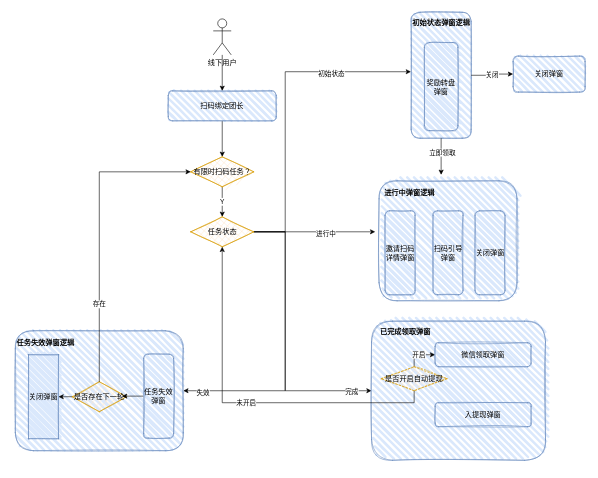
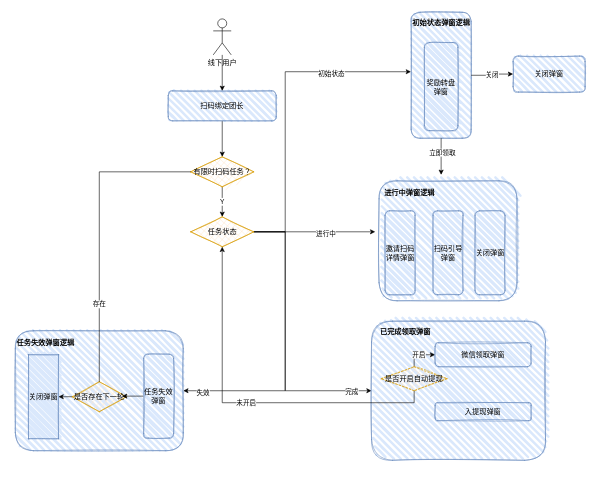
(185, 172) -> (186, 172)
(483, 415) -> (483, 412)
